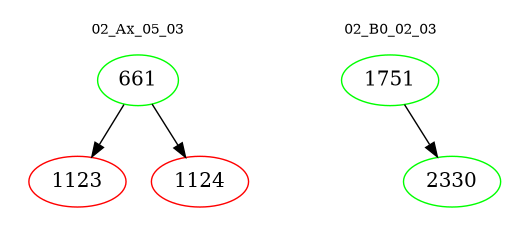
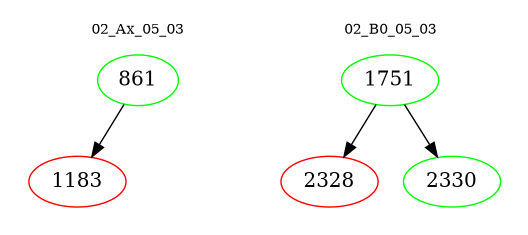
(391, 30) -> (391, 30)
(138, 80) -> (138, 80)
(77, 182) -> (77, 182)
(200, 182) -> none
none -> (330, 182)
